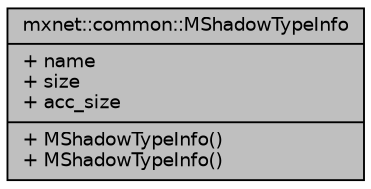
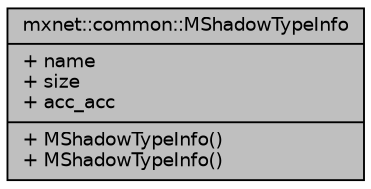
(72, 103) -> (69, 103)
